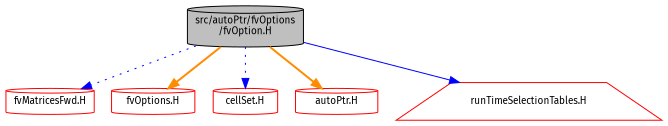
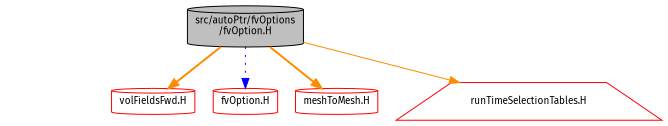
(377, 61) -> (377, 61)
(50, 101) -> none
(153, 101) -> (153, 101)
(245, 101) -> (245, 101)
(337, 101) -> (337, 101)
